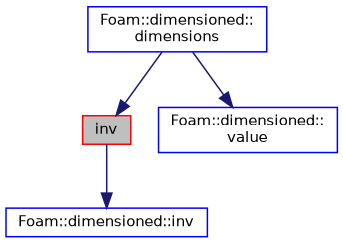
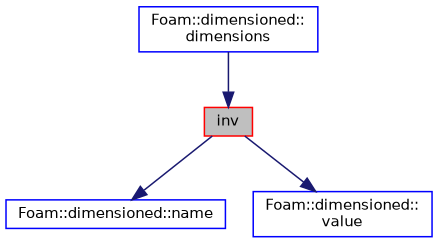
(208, 73) -> (274, 159)
(107, 222) -> (116, 214)
